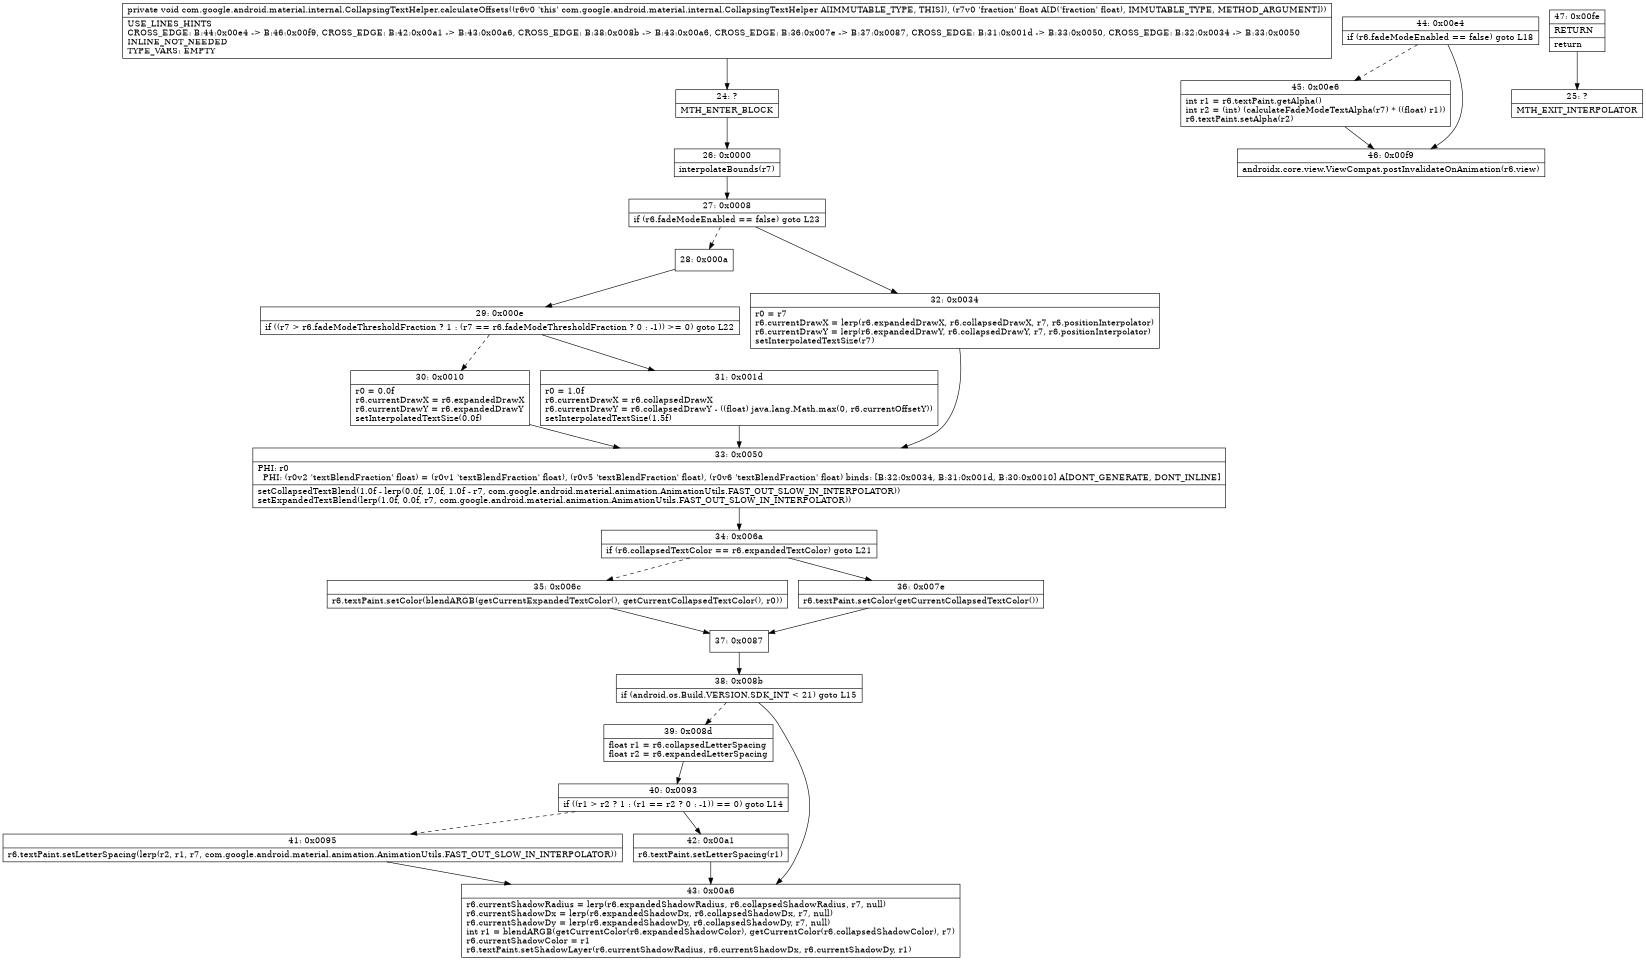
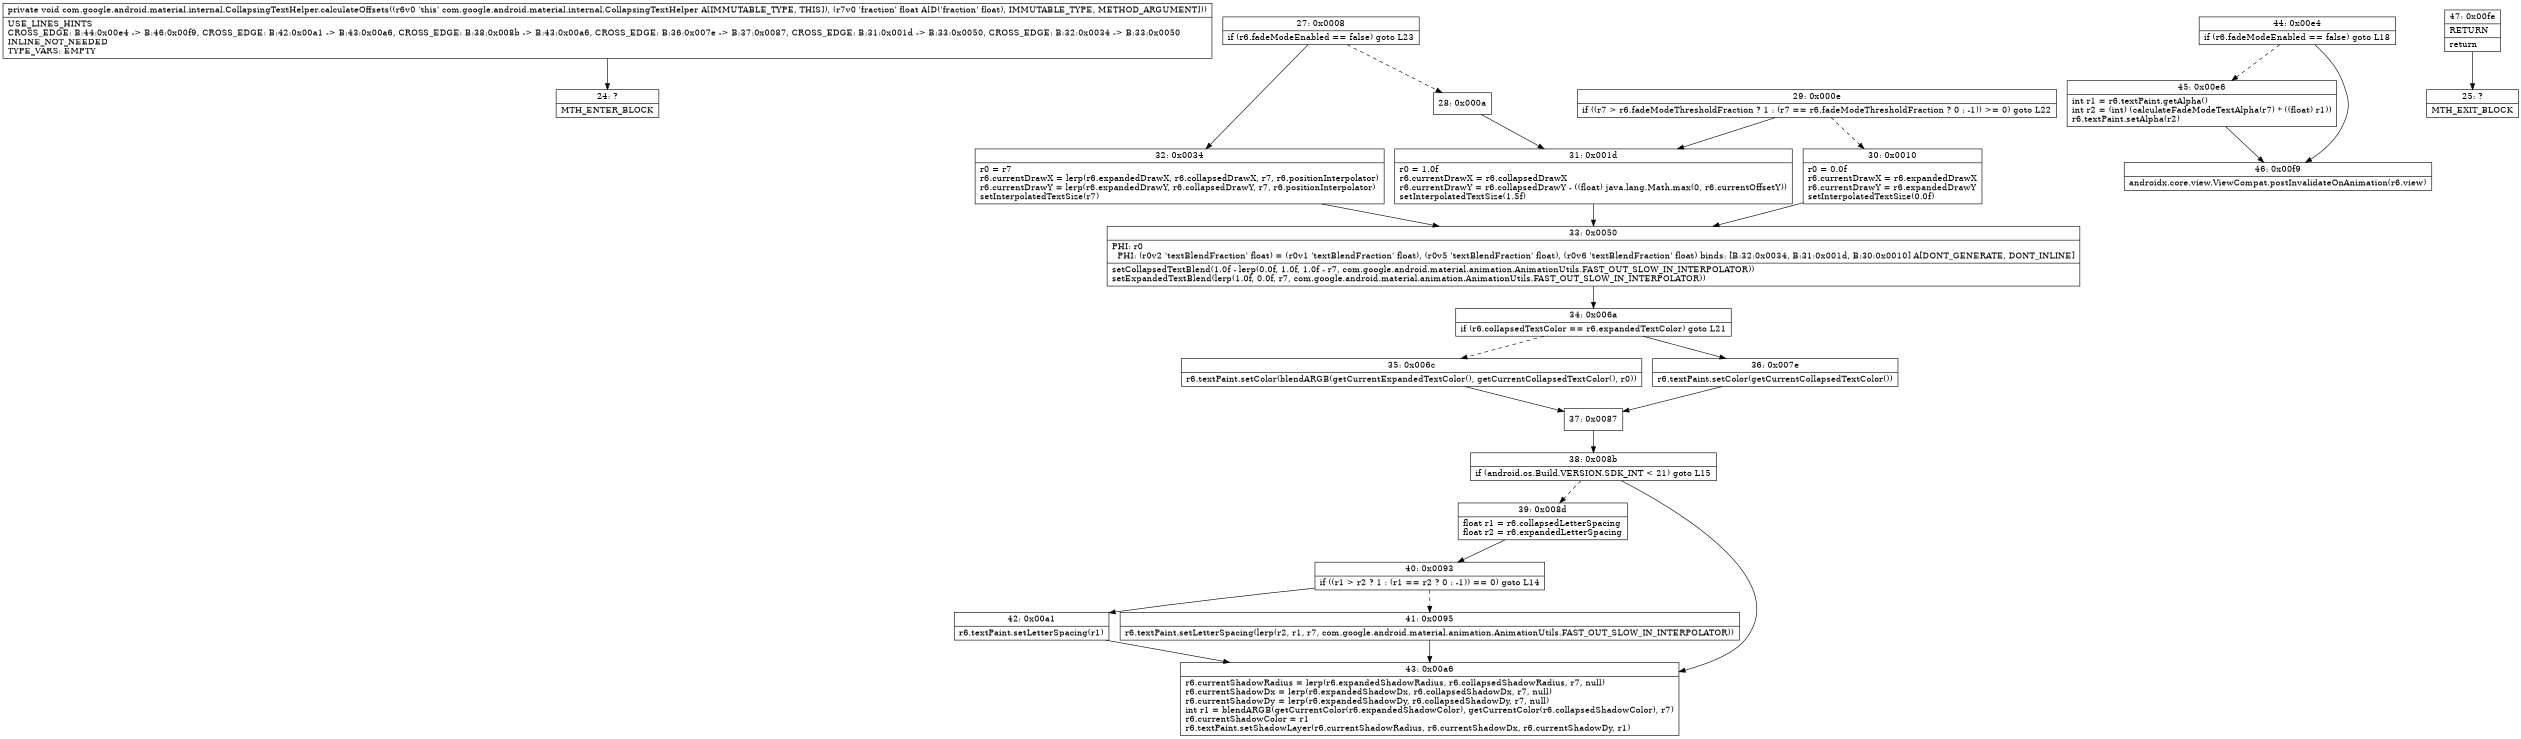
(1577, 110) -> (2473, 110)
(727, 163) -> none
(613, 287) -> (1510, 130)
